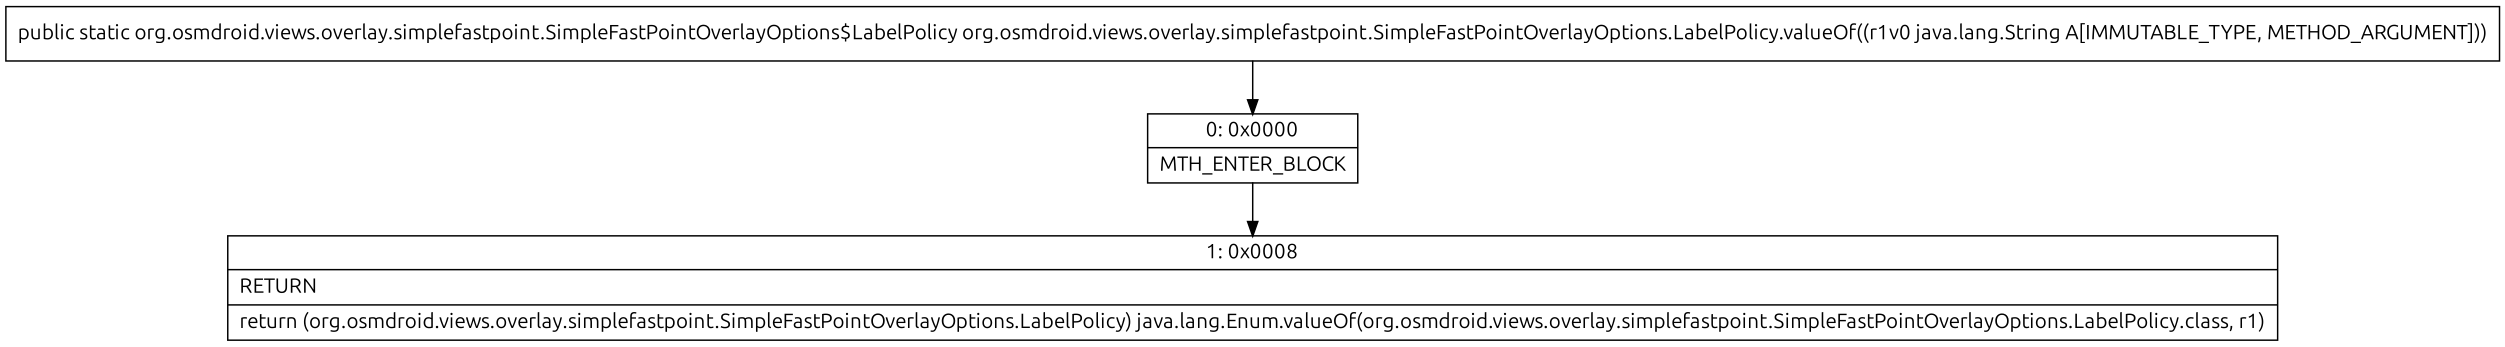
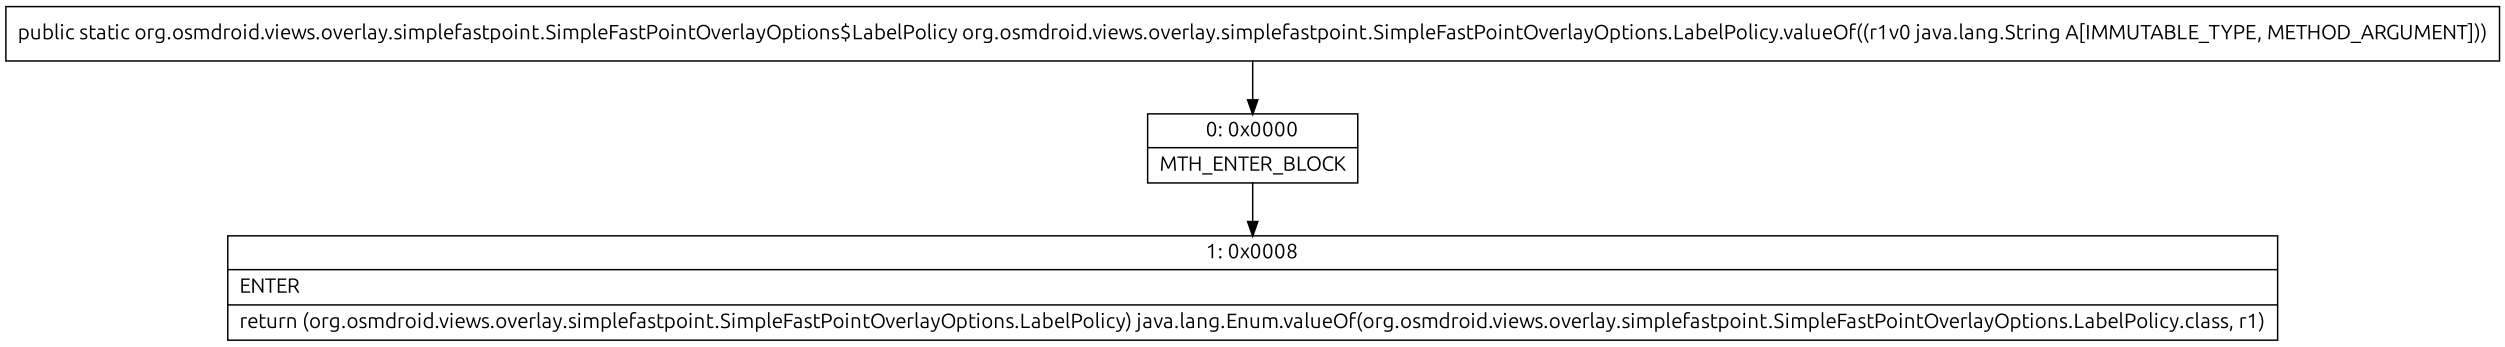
(278, 287) -> (270, 287)
